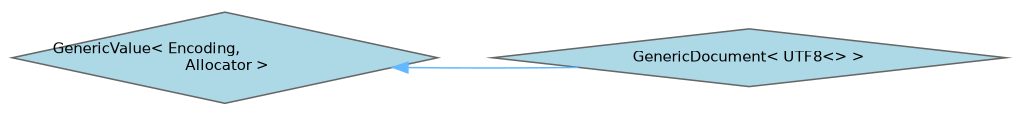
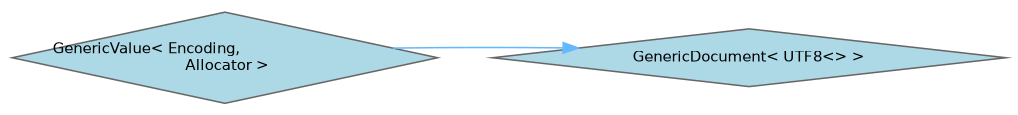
(493, 68) -> (478, 47)
